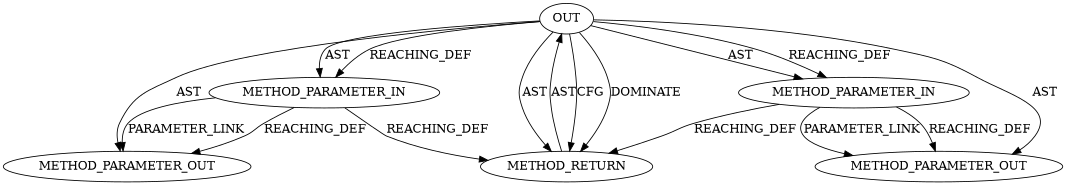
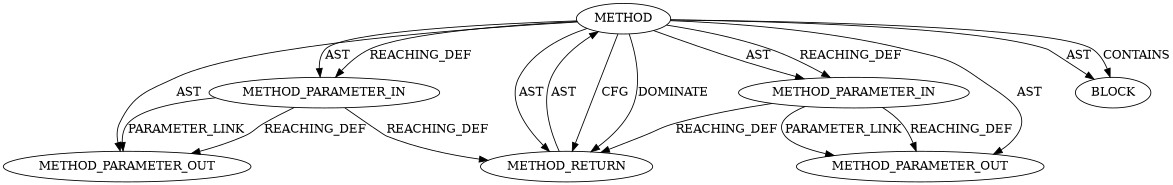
(567, 19) -> (624, 19)
none -> (1113, 93)
